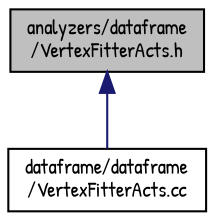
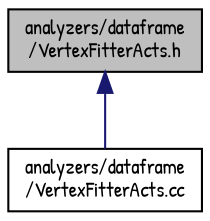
(107, 180) -> (105, 180)
